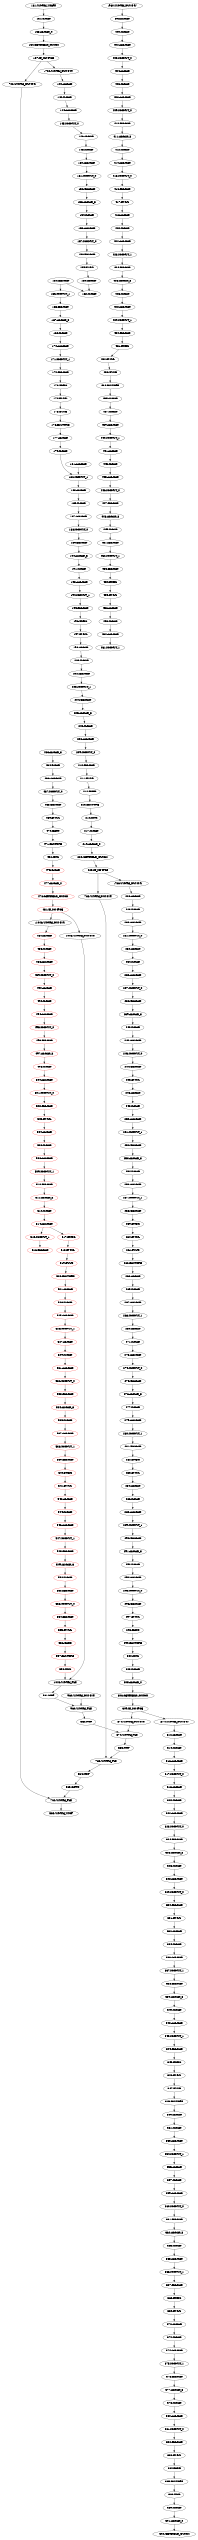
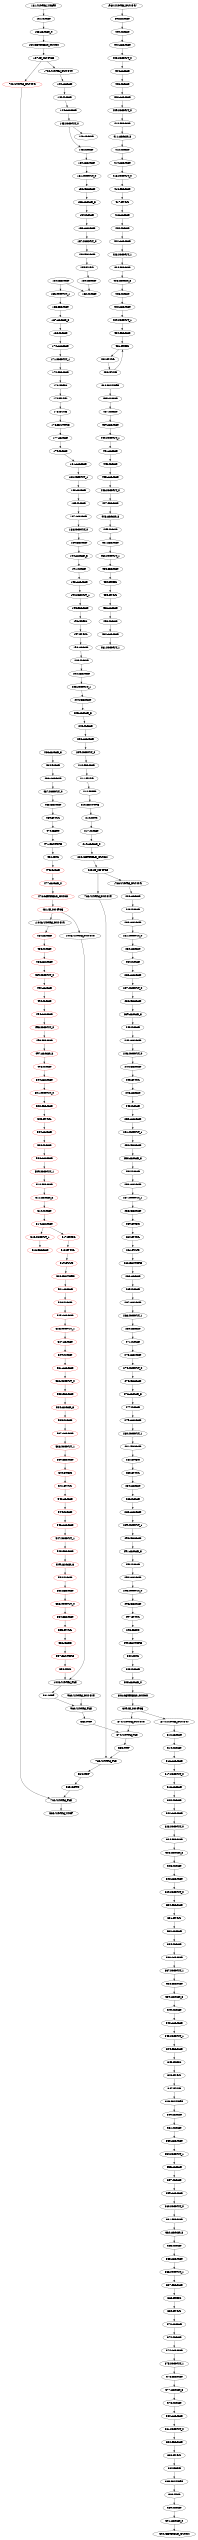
(22, 84) -> (22, 84)
(86, 142) -> (72, 138)
(110, 378) -> (121, 362)
(63, 466) -> (69, 457)
